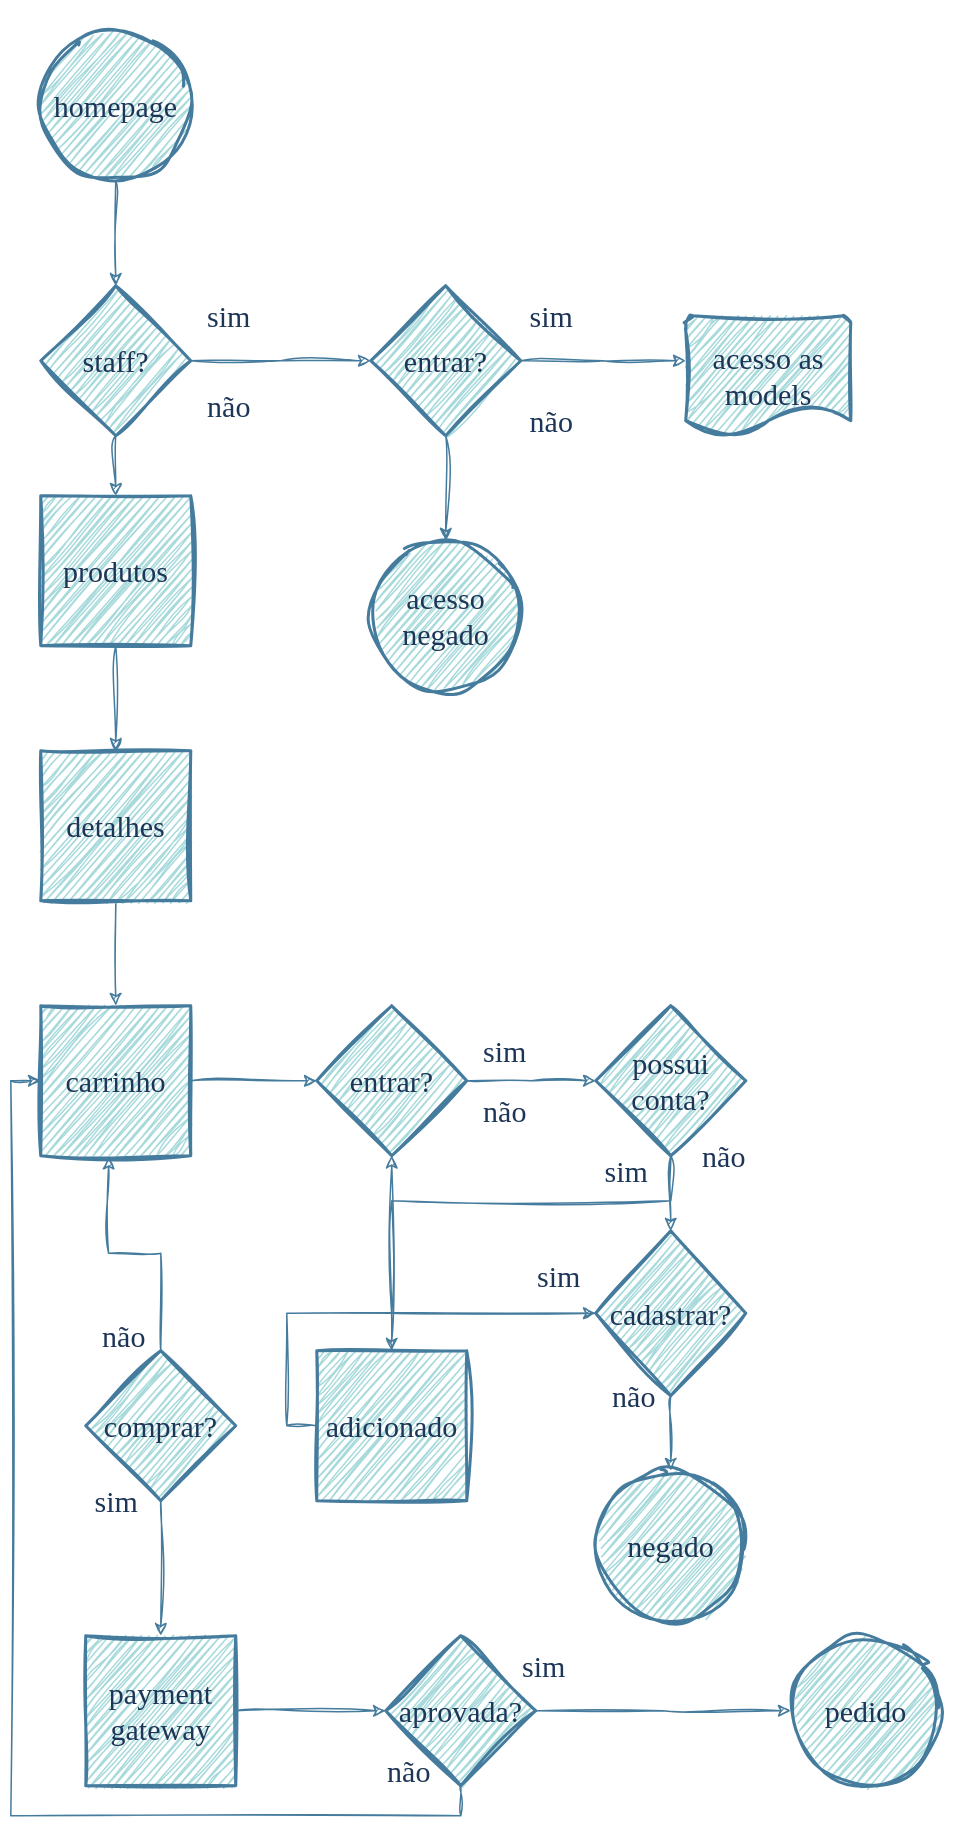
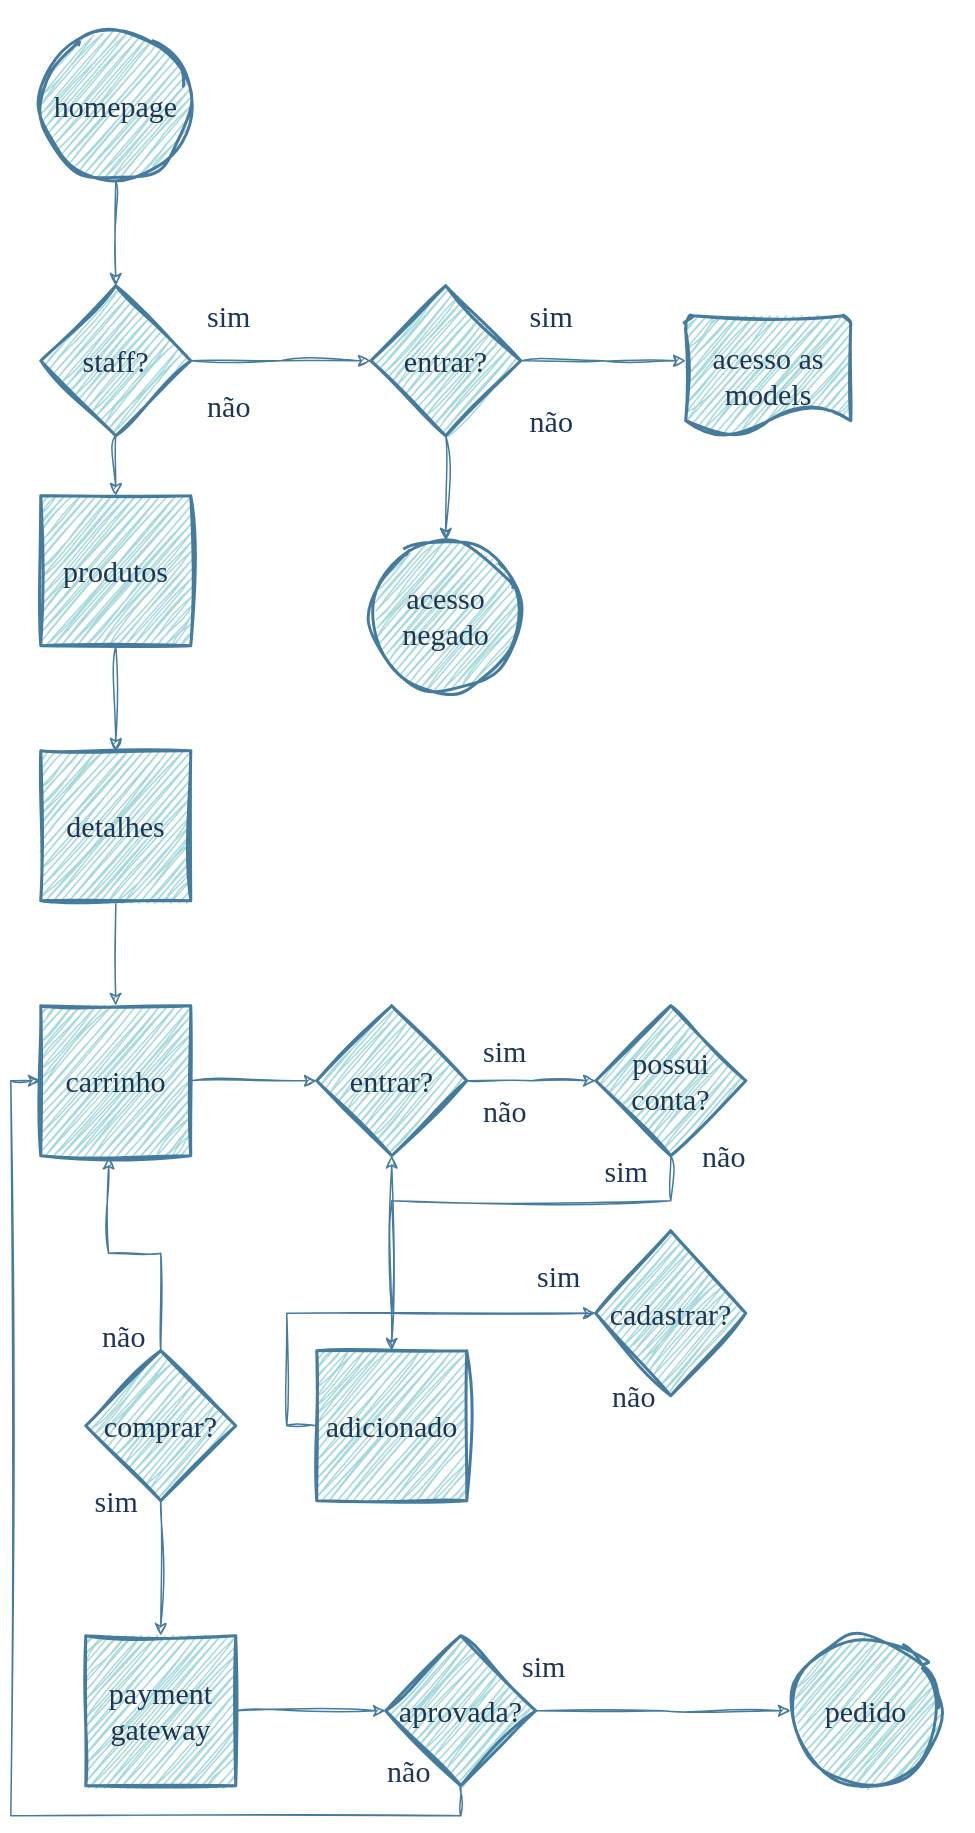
(671, 1211) -> none
(671, 1429) -> none
(671, 1546) -> none
